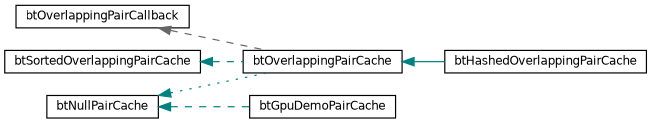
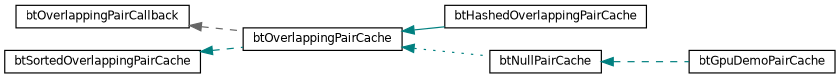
(219, 83) -> (452, 52)
